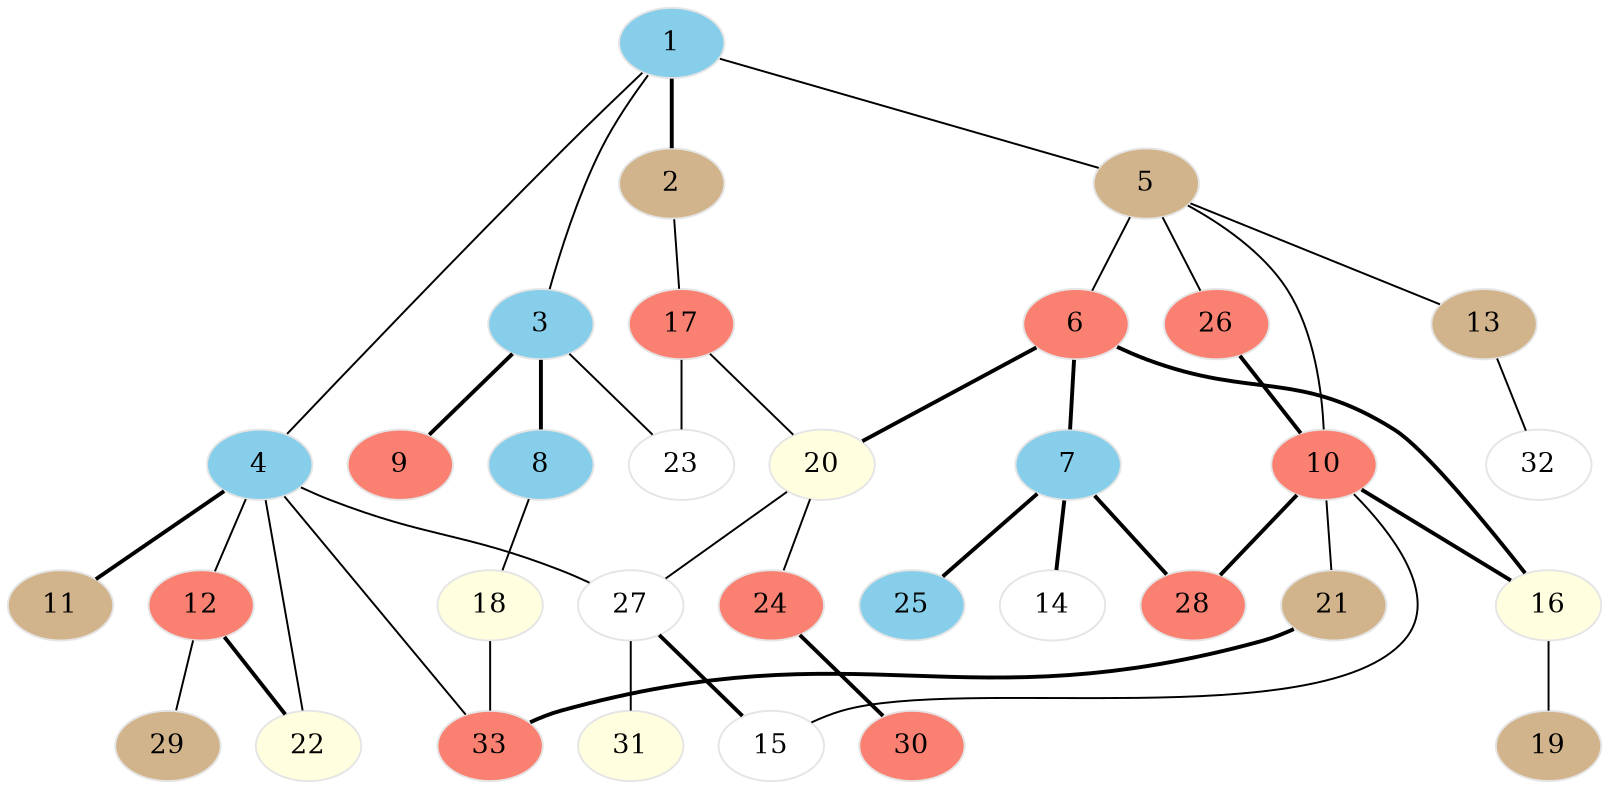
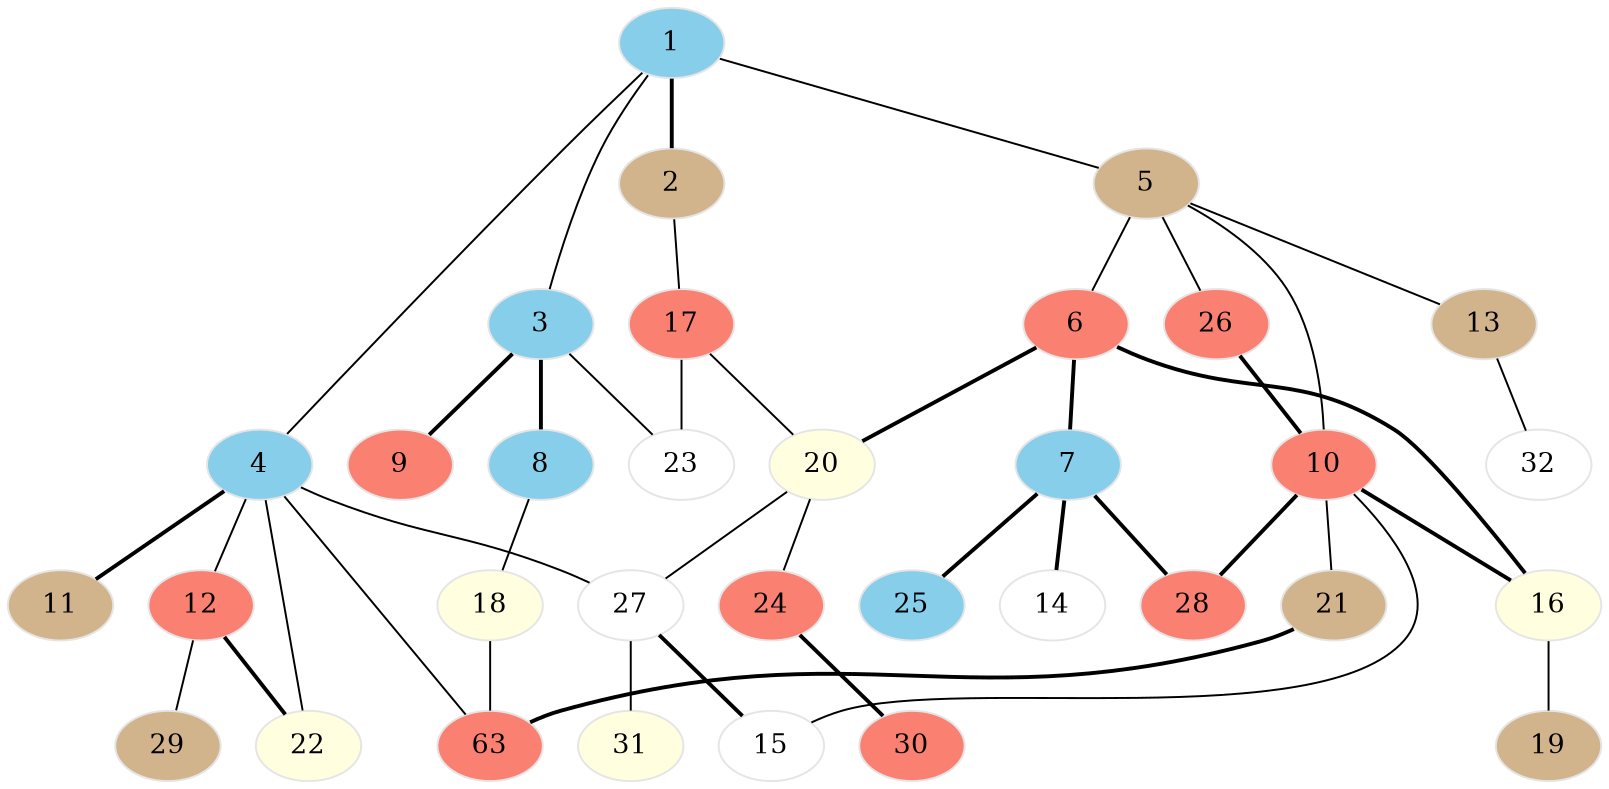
(490, 746) -> (490, 746)
